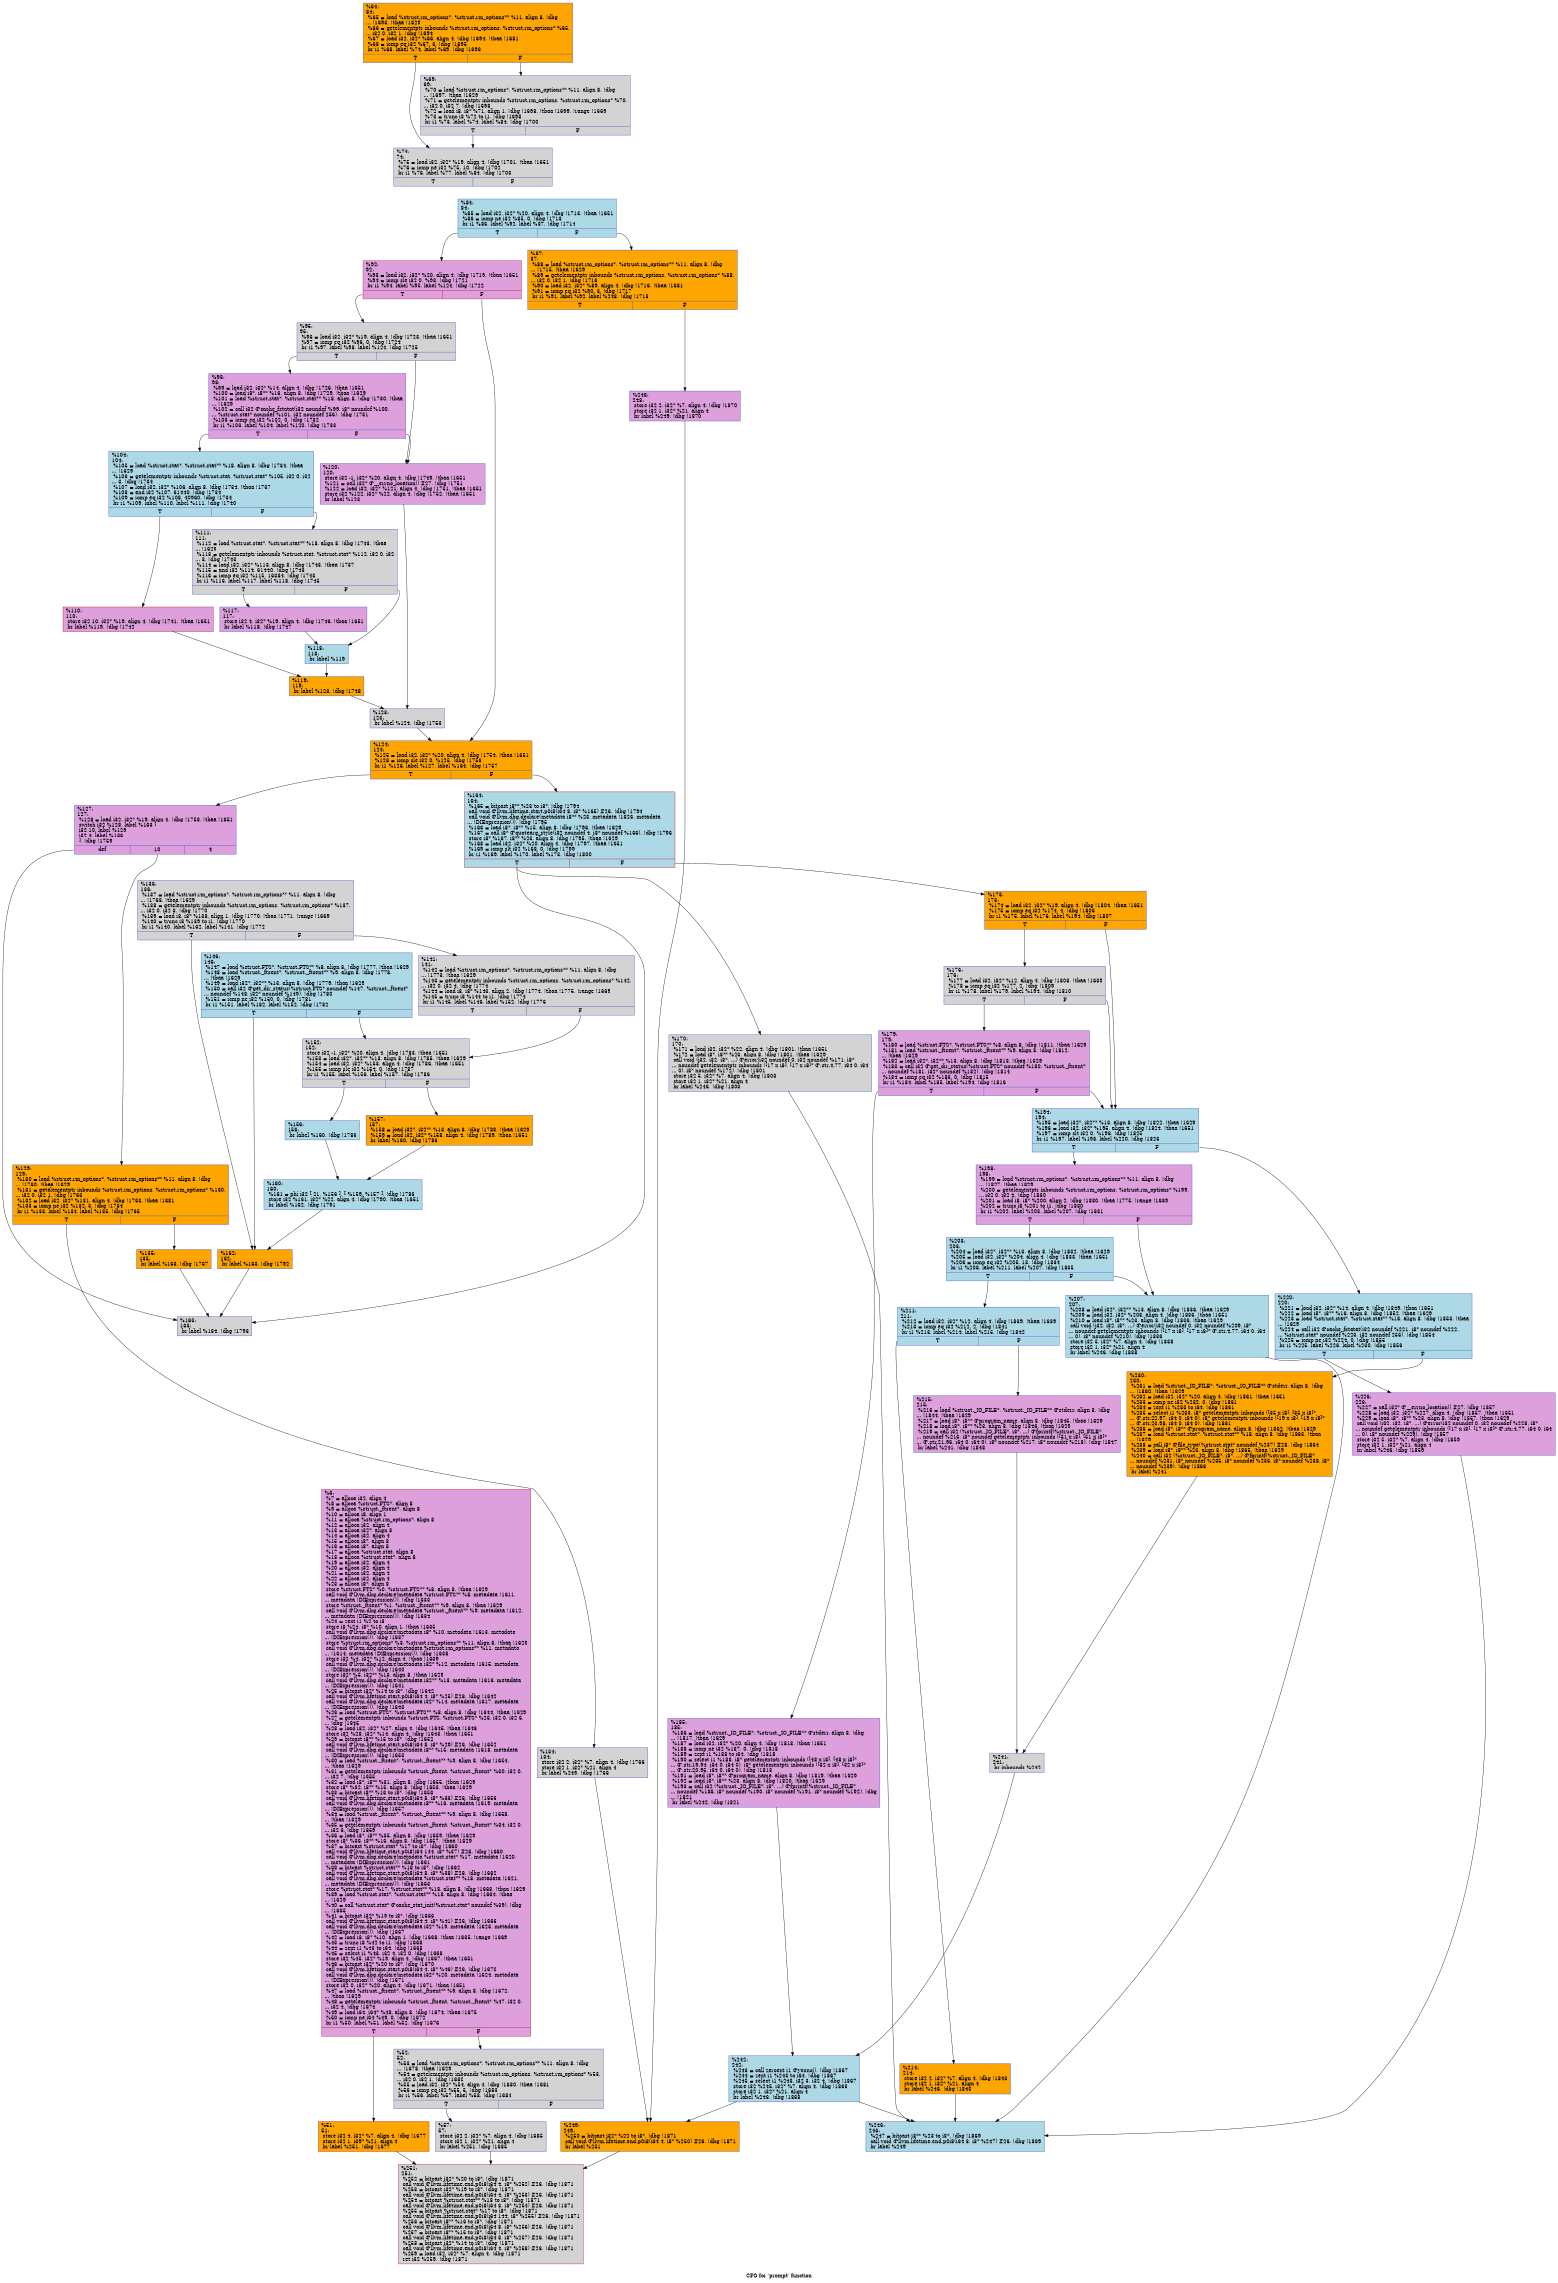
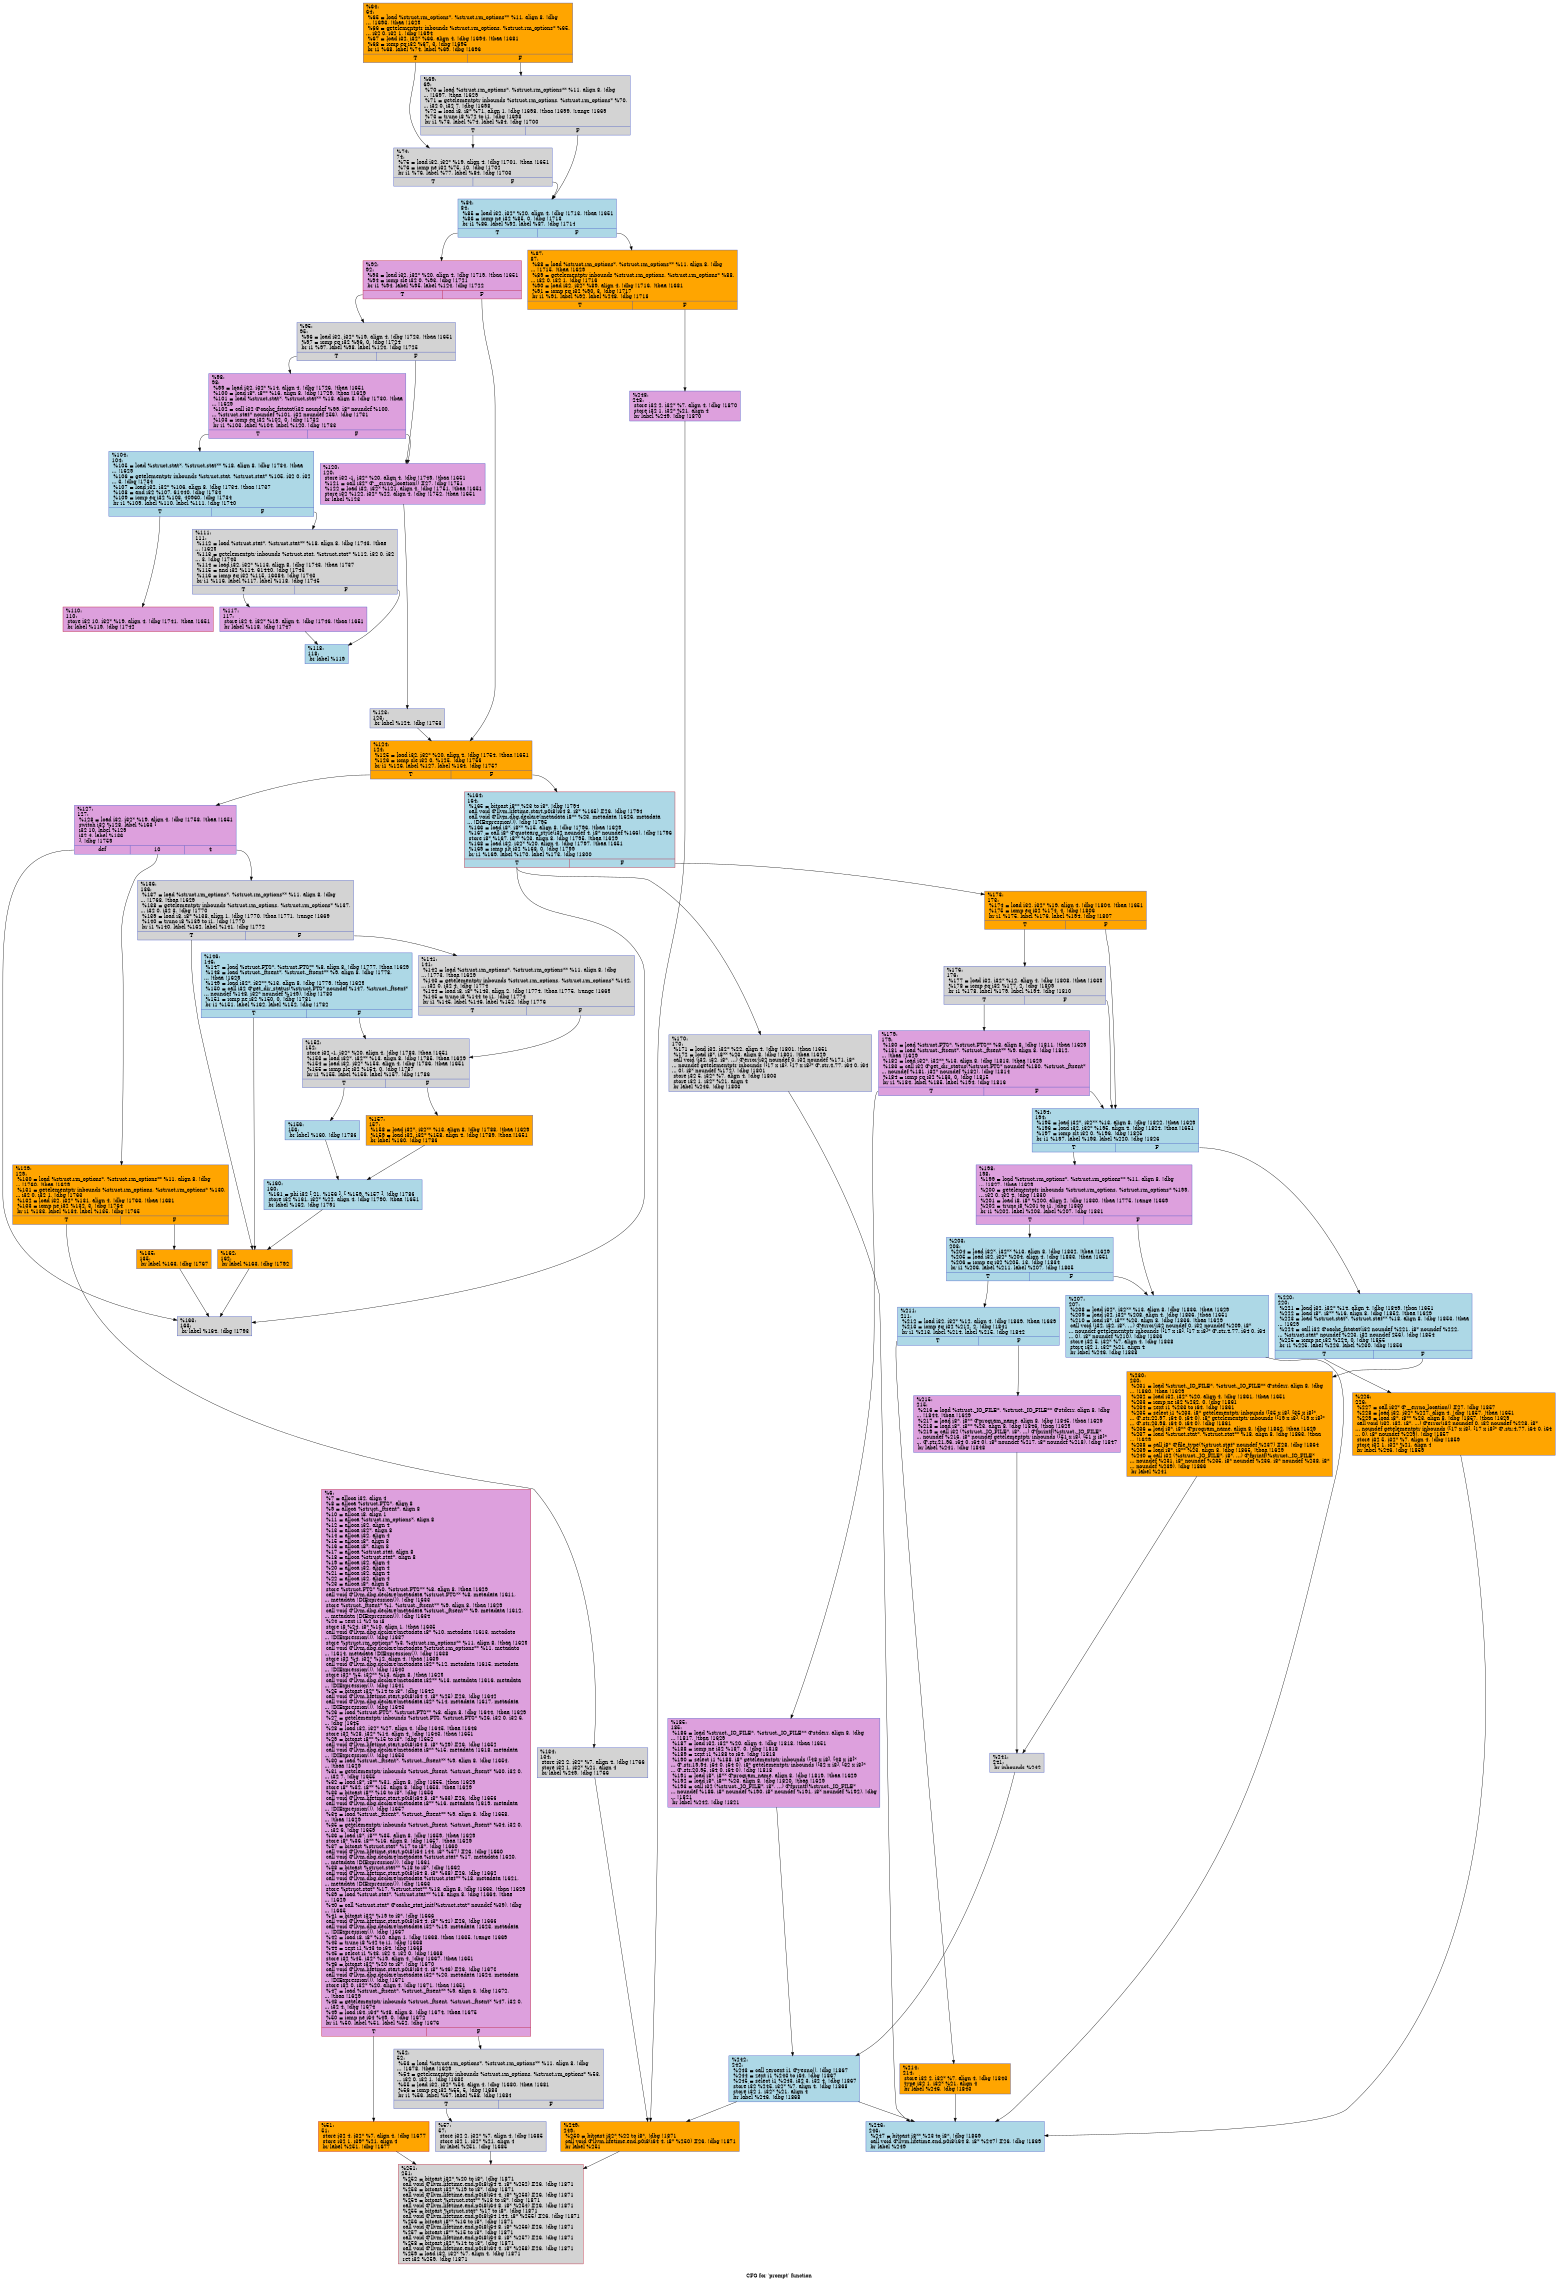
none -> (571, 167)
none -> (557, 188)
(327, 686) -> none
none -> (249, 860)
(1454, 1424) -> (1454, 1424)
(941, 2084) -> (940, 2084)
